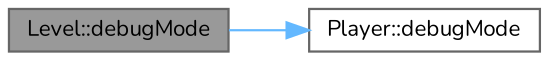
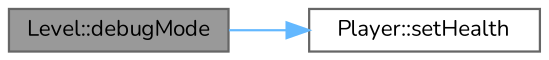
(425, 30) -> (425, 30)
